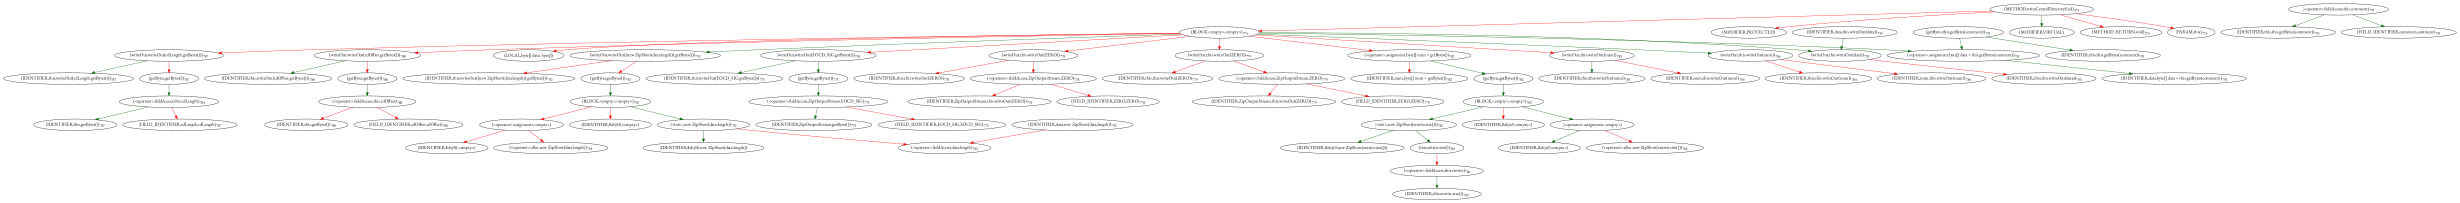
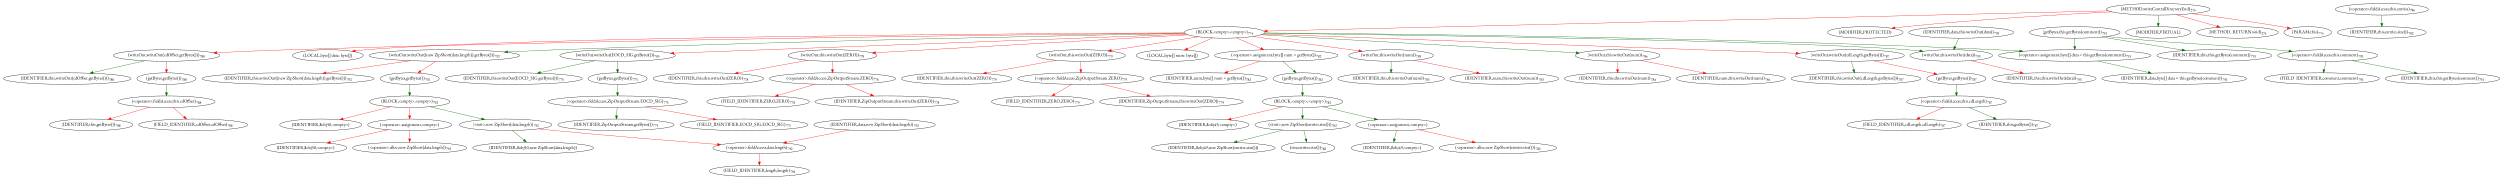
none -> (2198, 44)
none -> (1173, 56)
(202, 101) -> (1990, 101)
(1437, 158) -> none
none -> (759, 171)
